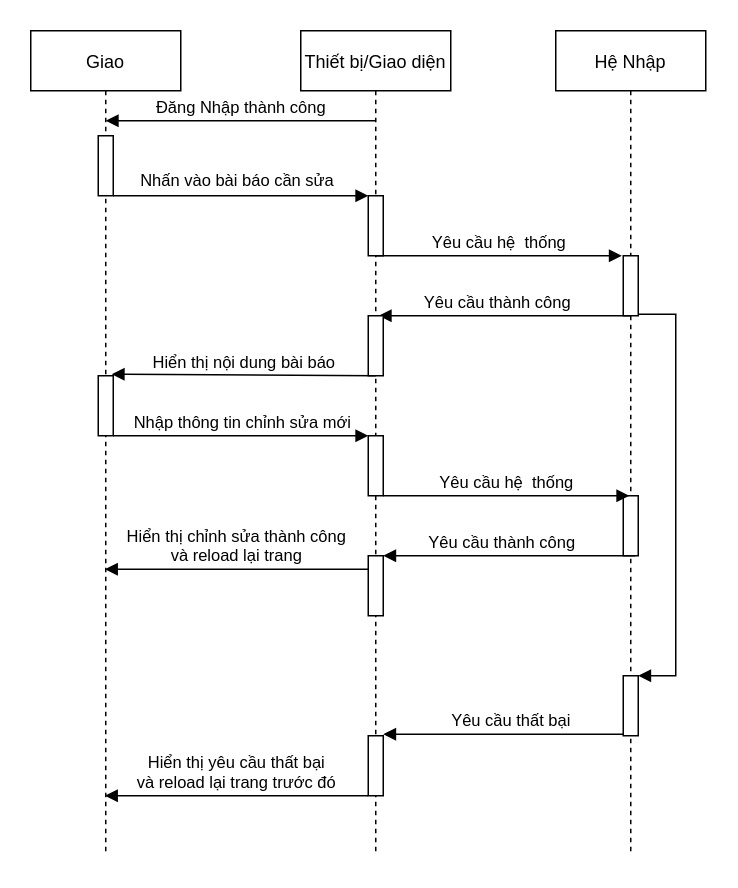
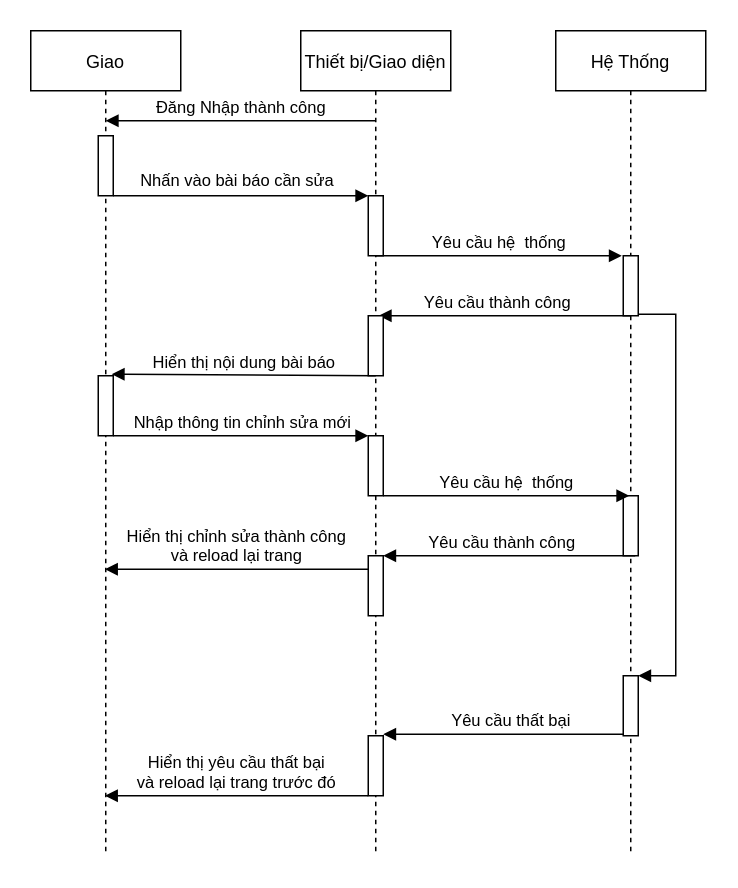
(630, 62) -> (630, 62)
